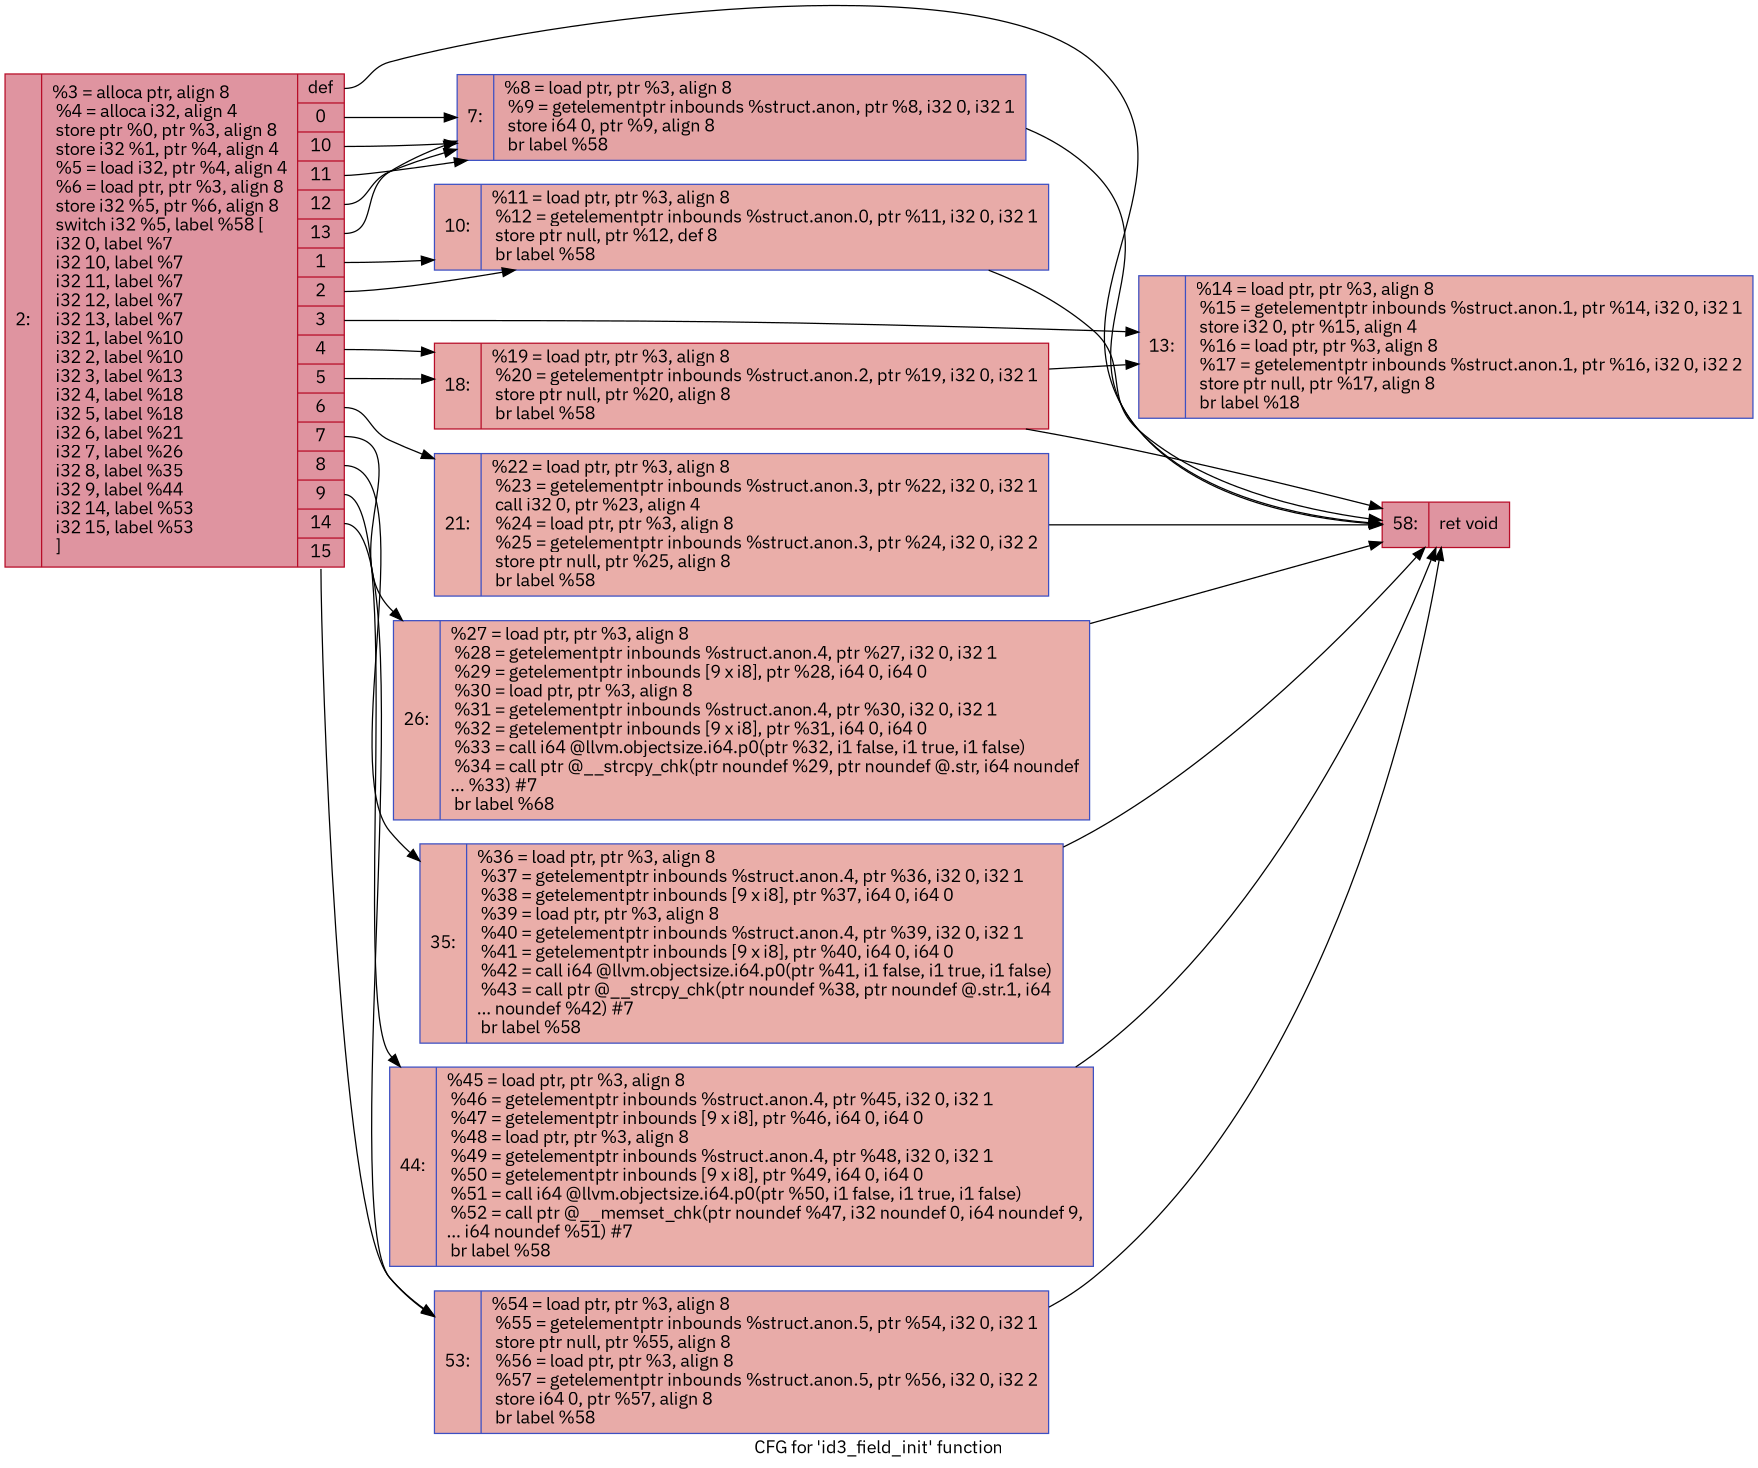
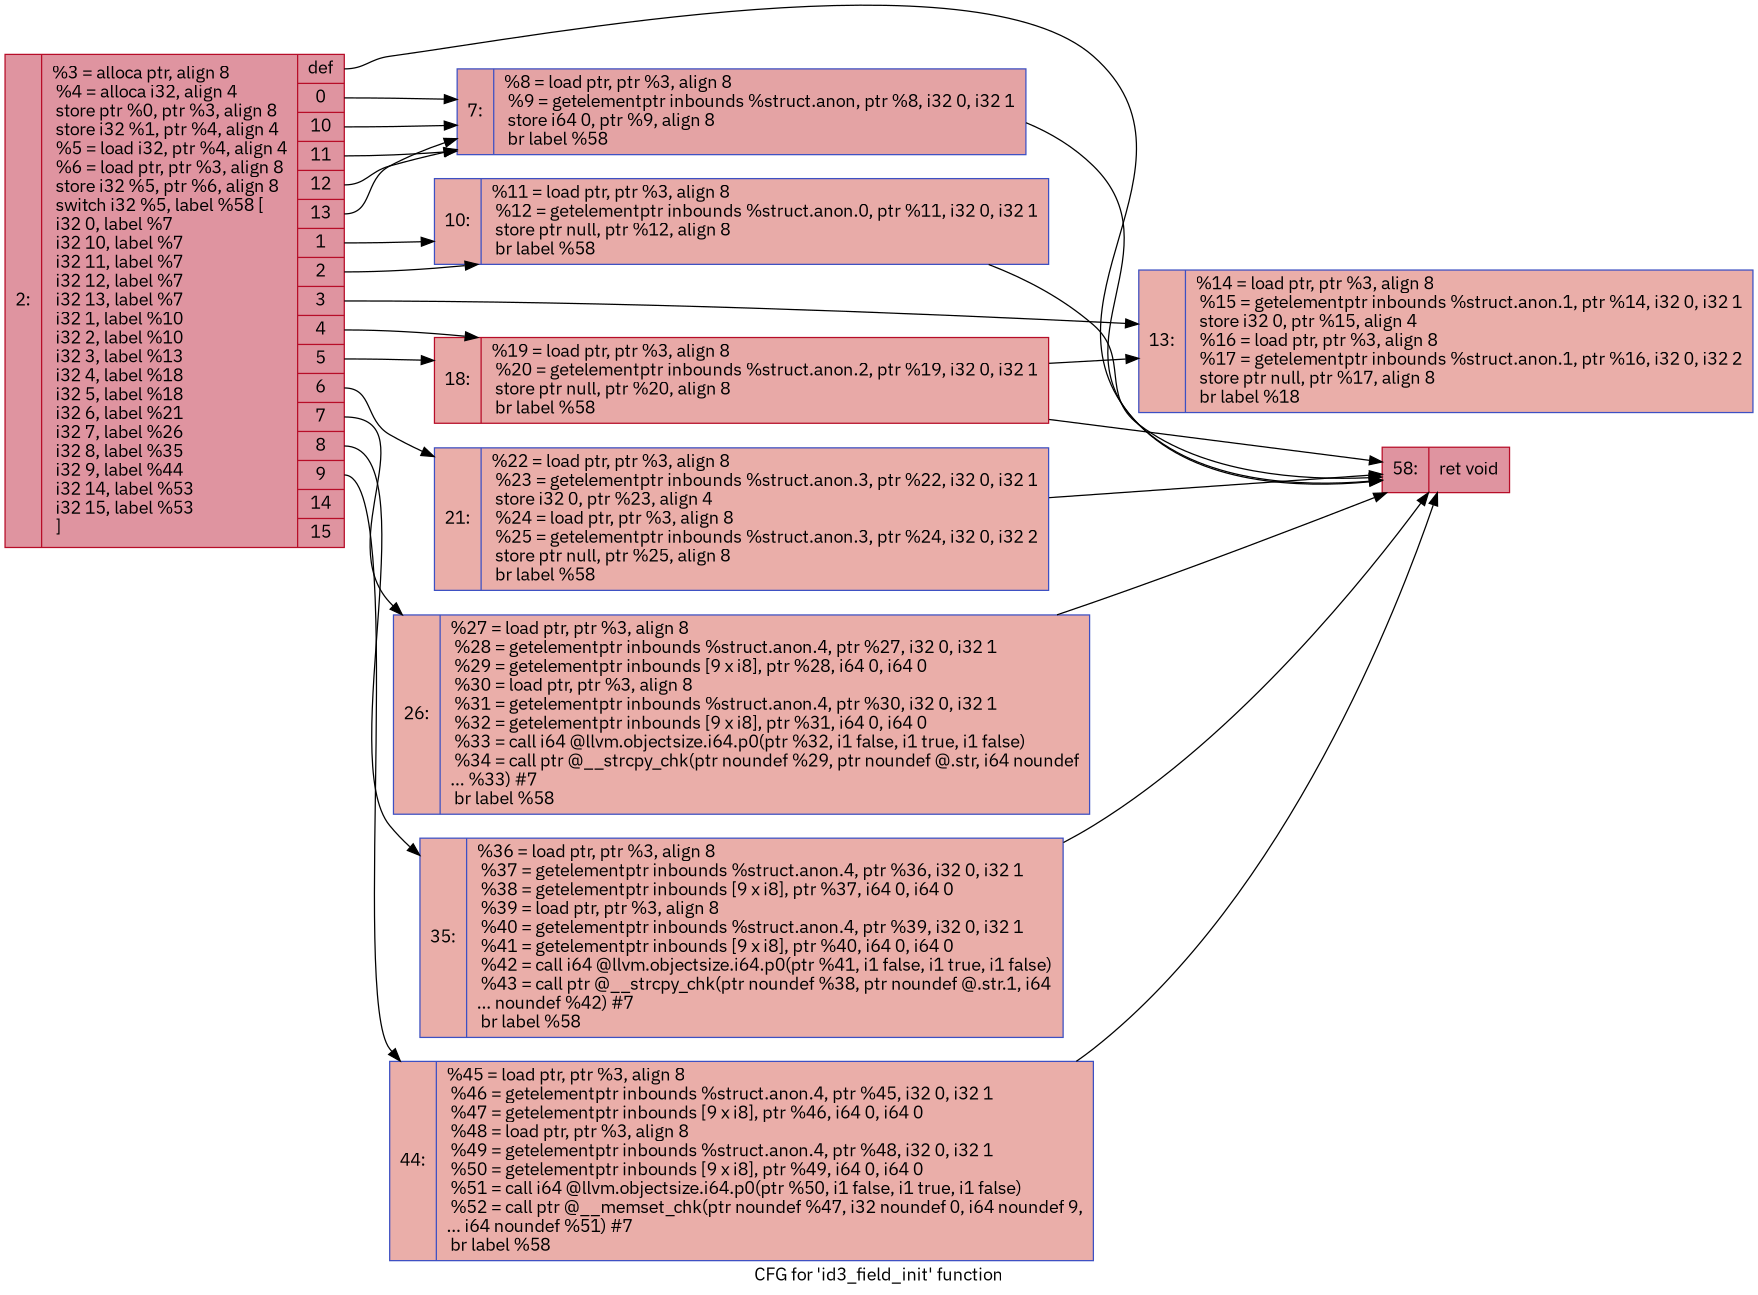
(605, 236) -> (611, 230)
(596, 505) -> (602, 500)
(503, 805) -> (503, 799)
(742, 1362) -> none
